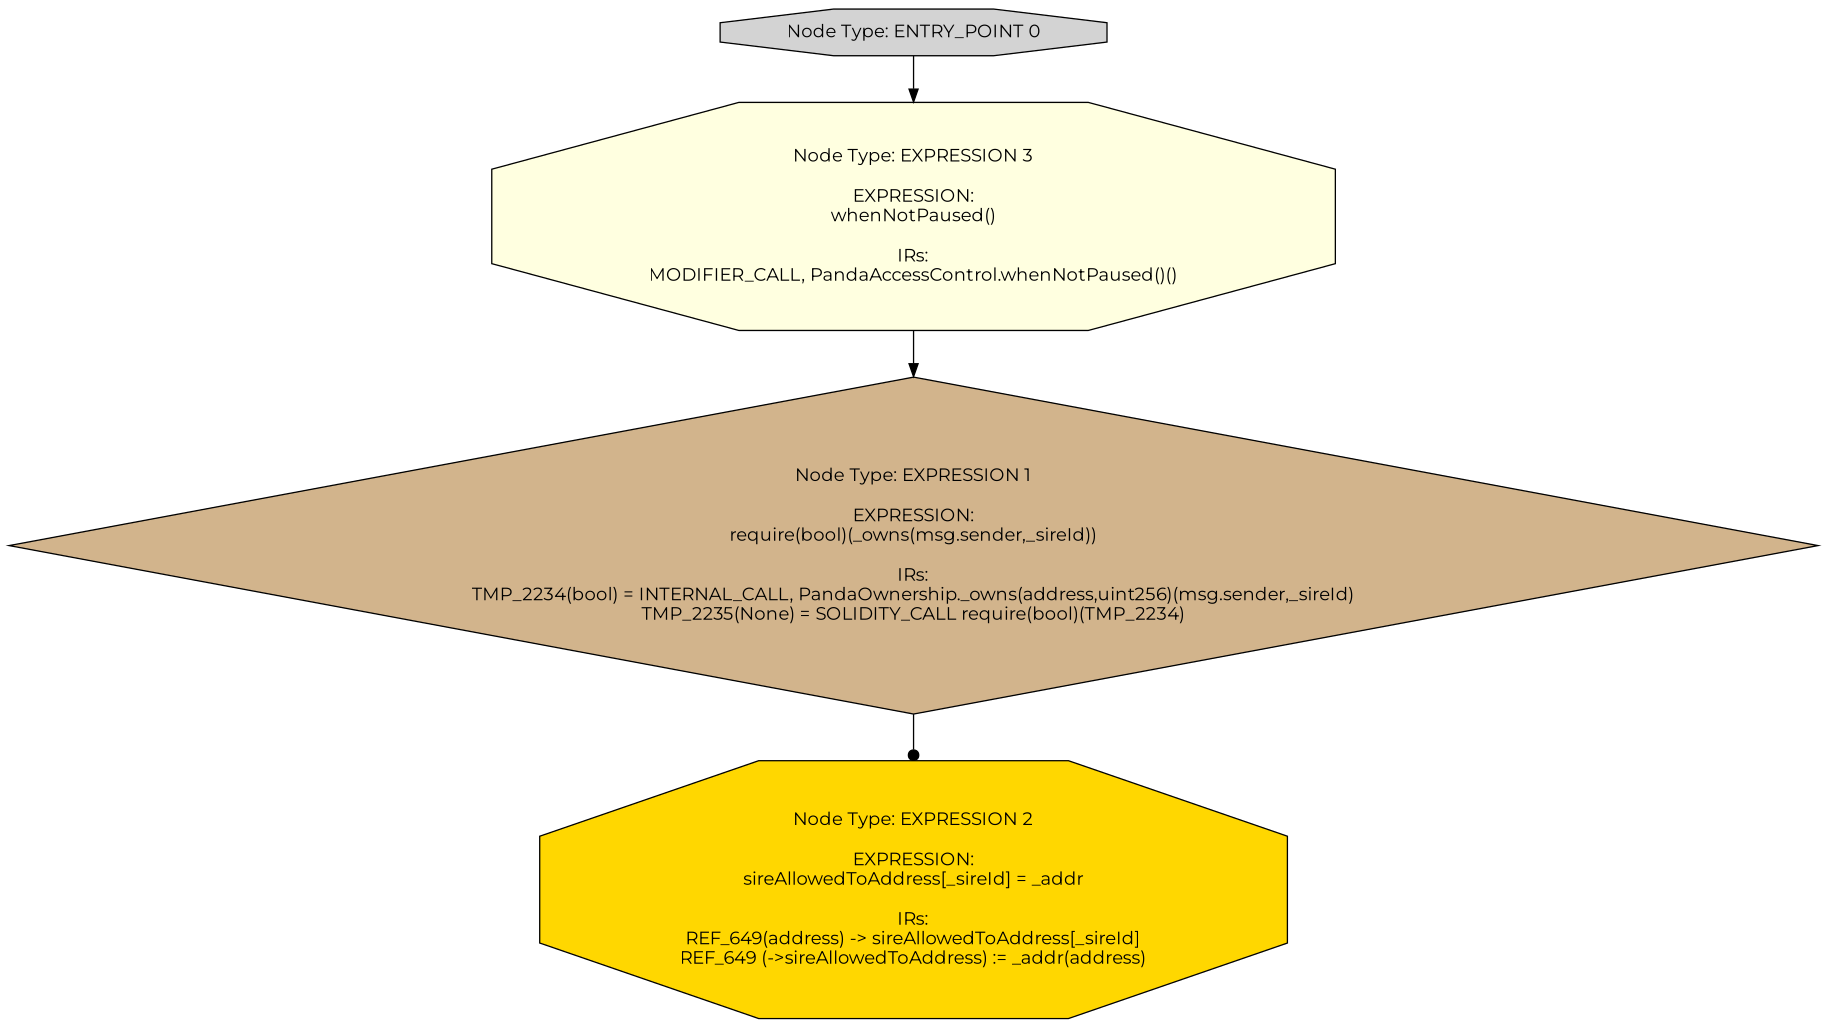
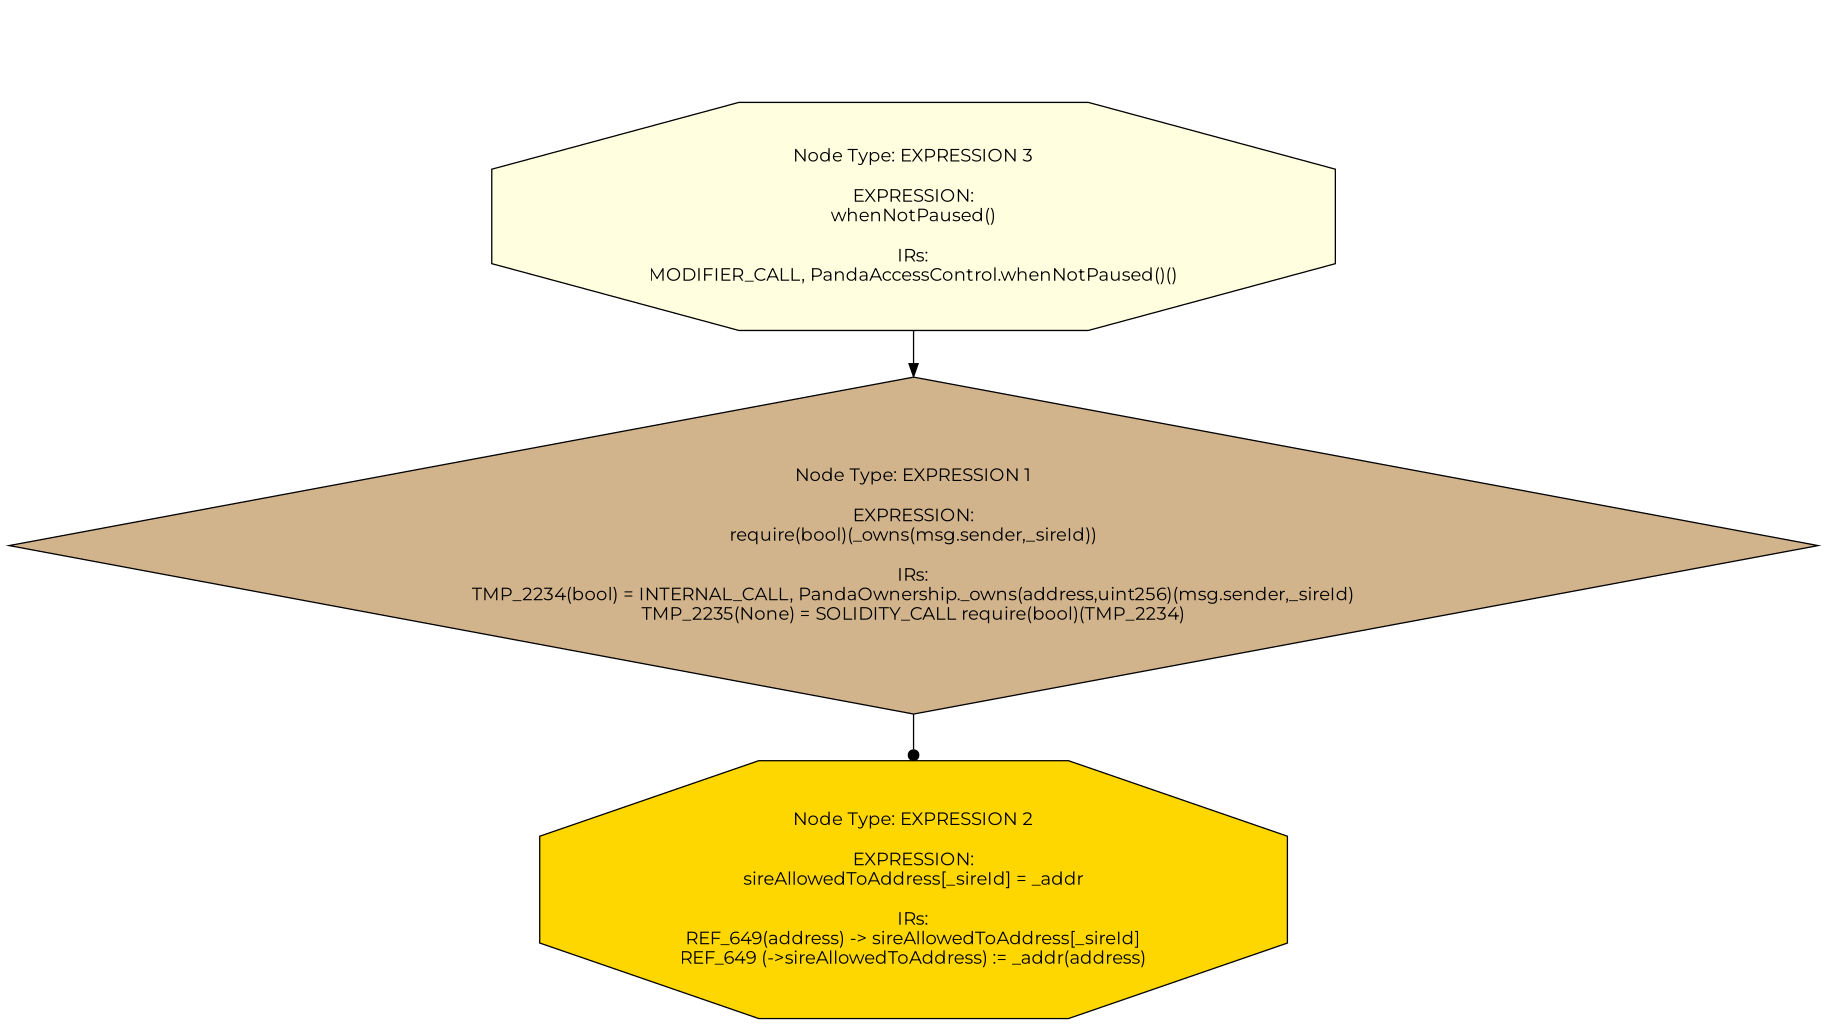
(914, 32) -> none
